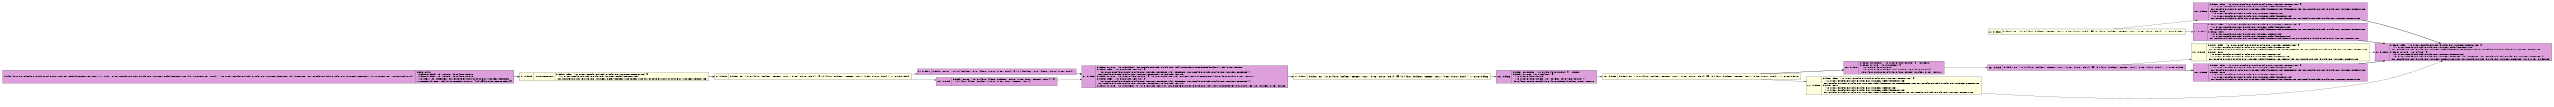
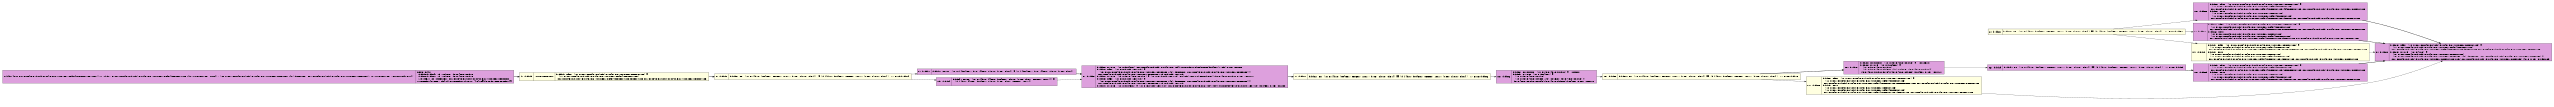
(2156, 62) -> (2154, 39)
